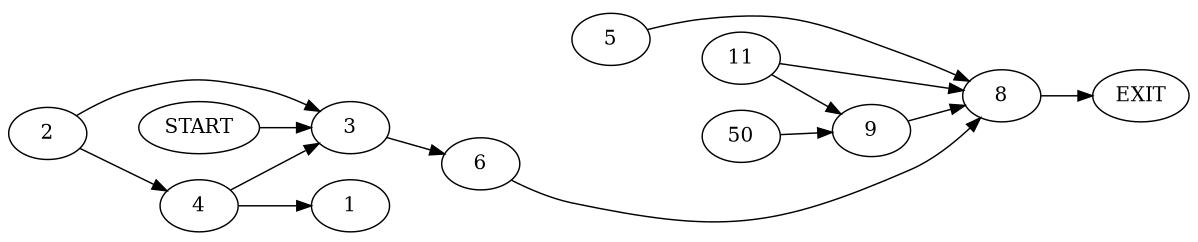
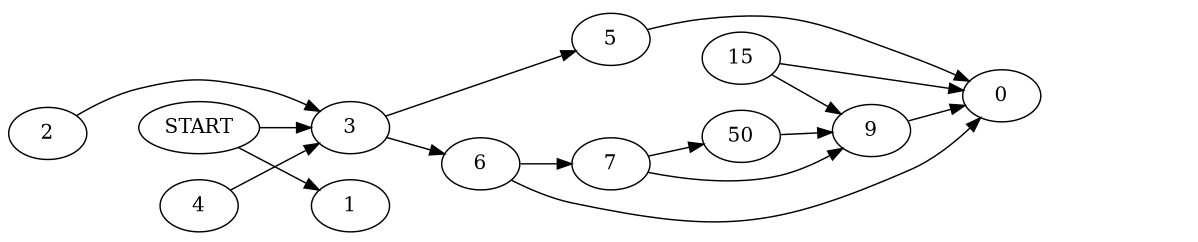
(741, 58) -> (741, 58)
none -> (474, 86)
(1002, 96) -> (1002, 96)
(1141, 96) -> none
none -> (611, 164)
(117, 166) -> none
(267, 206) -> (265, 162)
